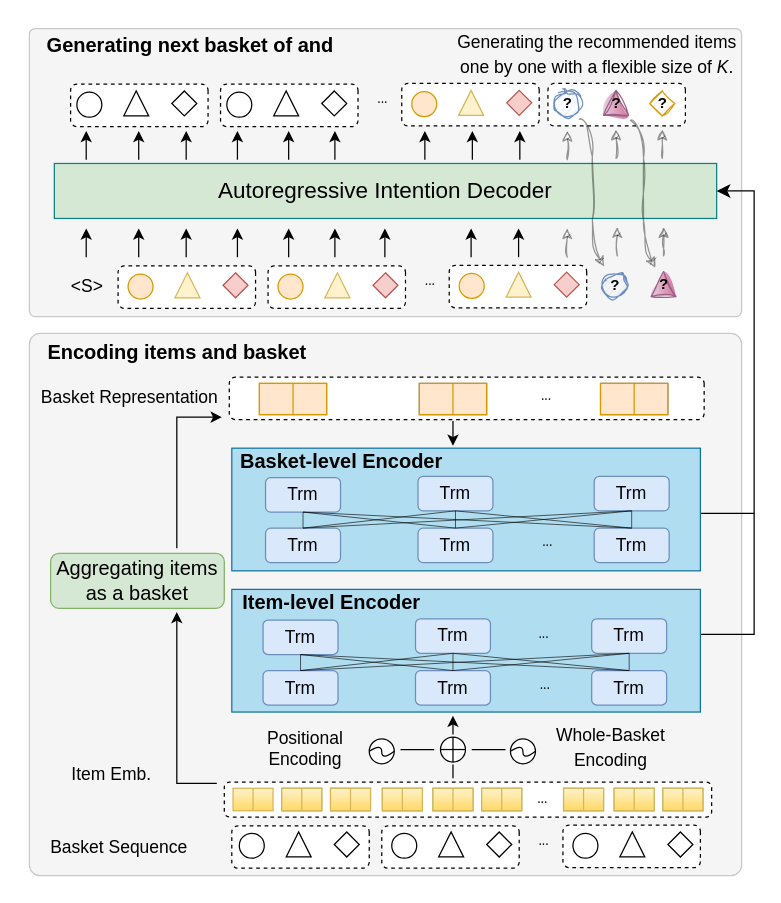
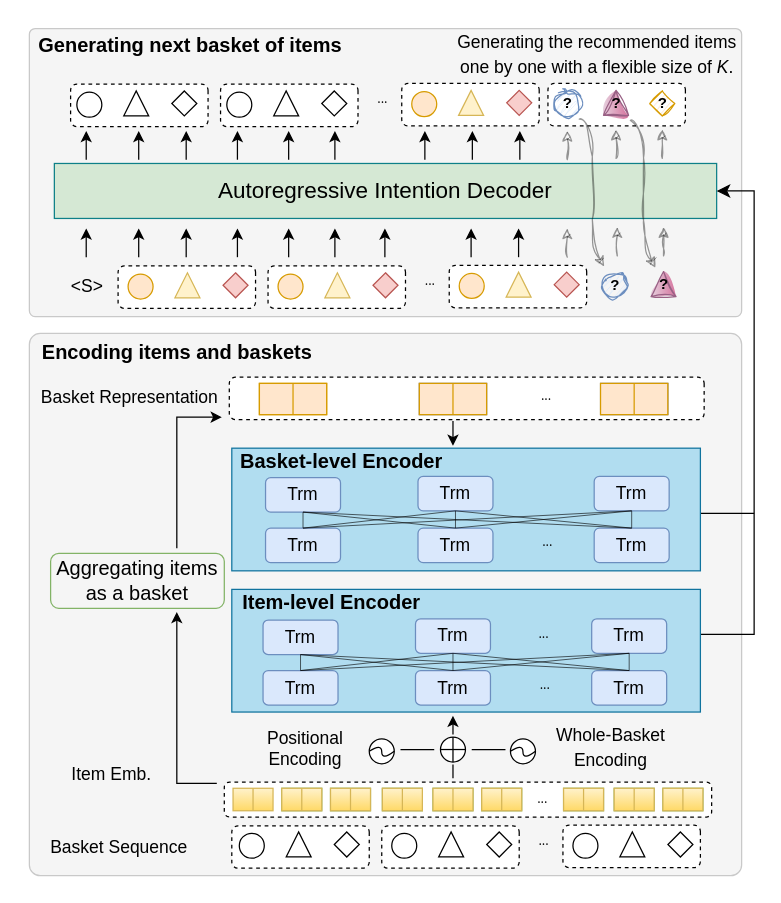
(191, 44) -> (191, 44)
(178, 352) -> (178, 352)
(138, 581) -> (138, 581)
